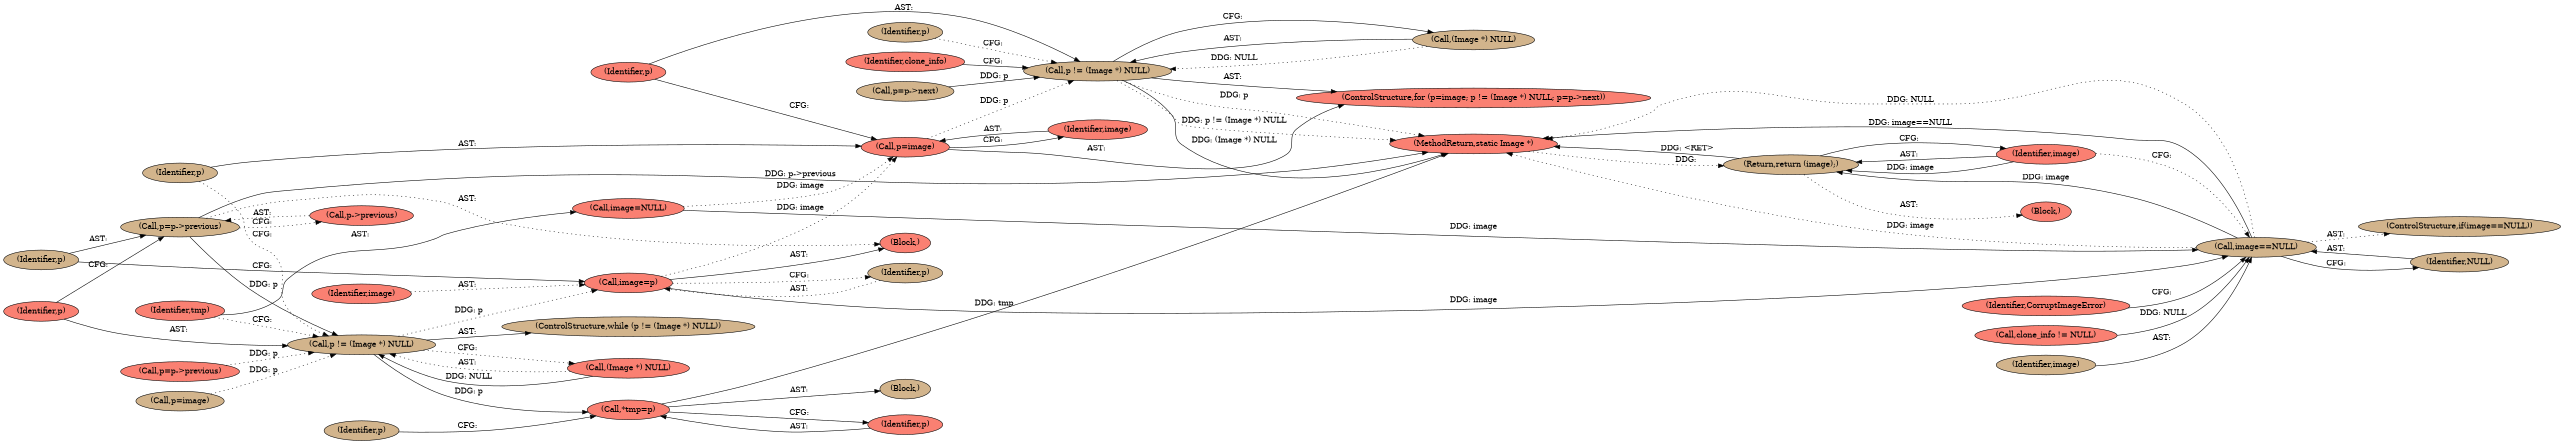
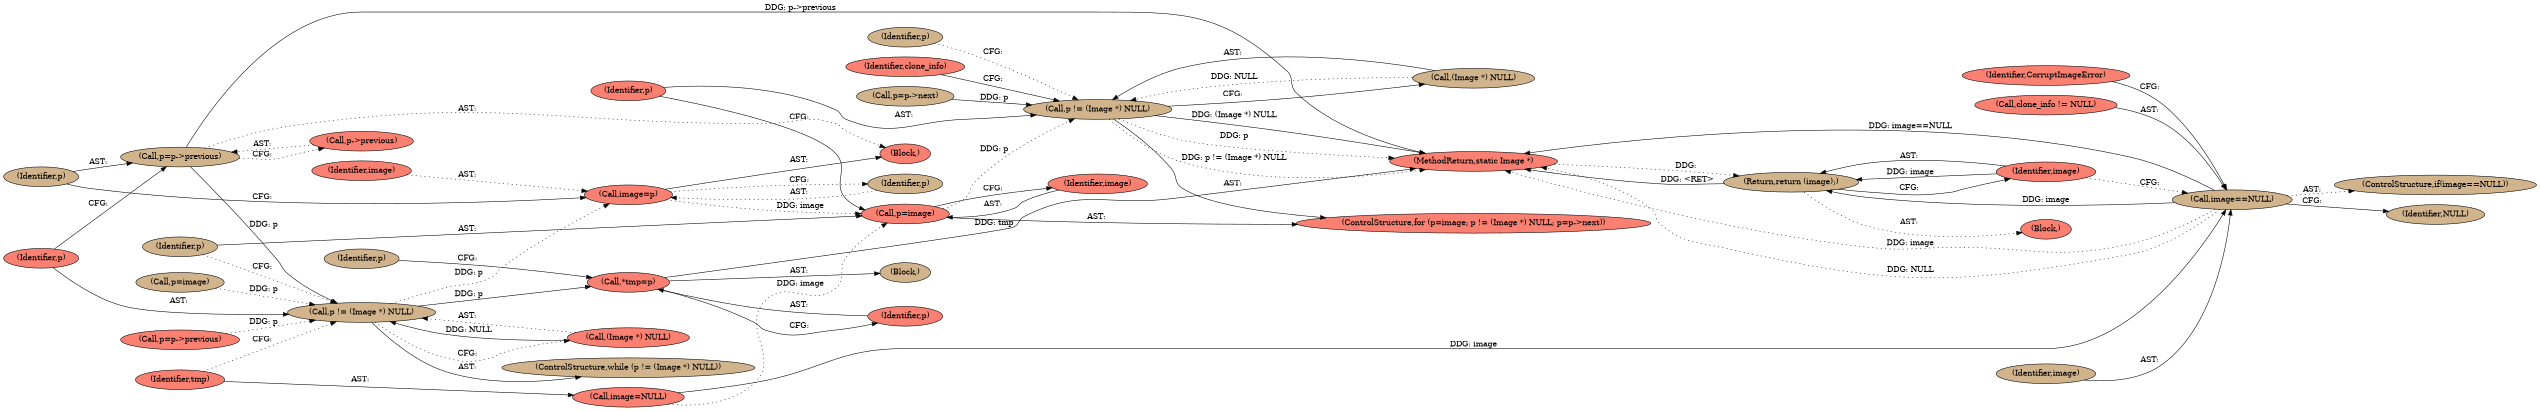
(2365, 255) -> none
(1445, 310) -> none
(2163, 313) -> (2151, 110)
